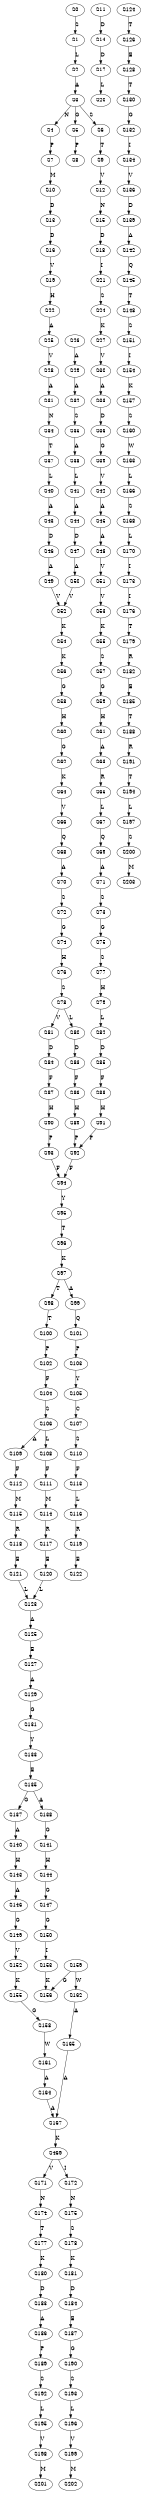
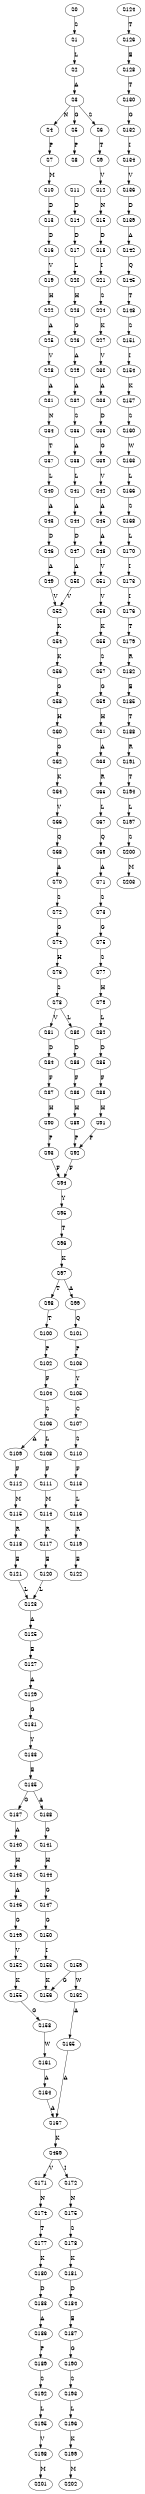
none -> (75, 311)
(72, 2439) -> (73, 2439)
